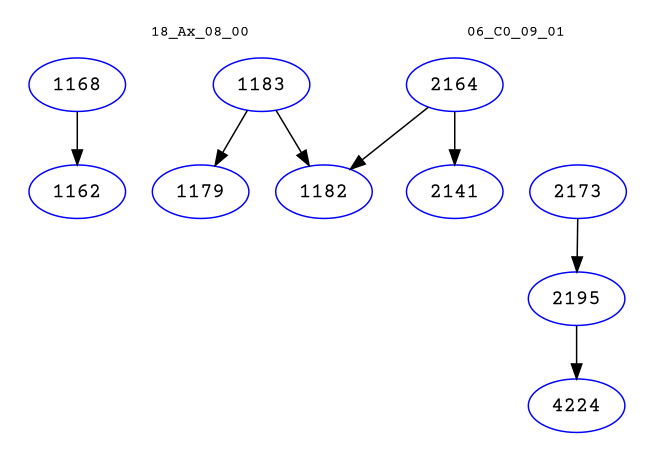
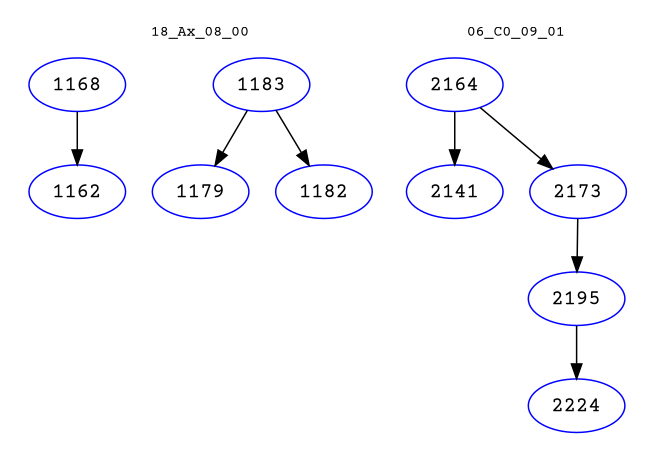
(405, 126) -> (511, 133)
(577, 406) -> (577, 406)
